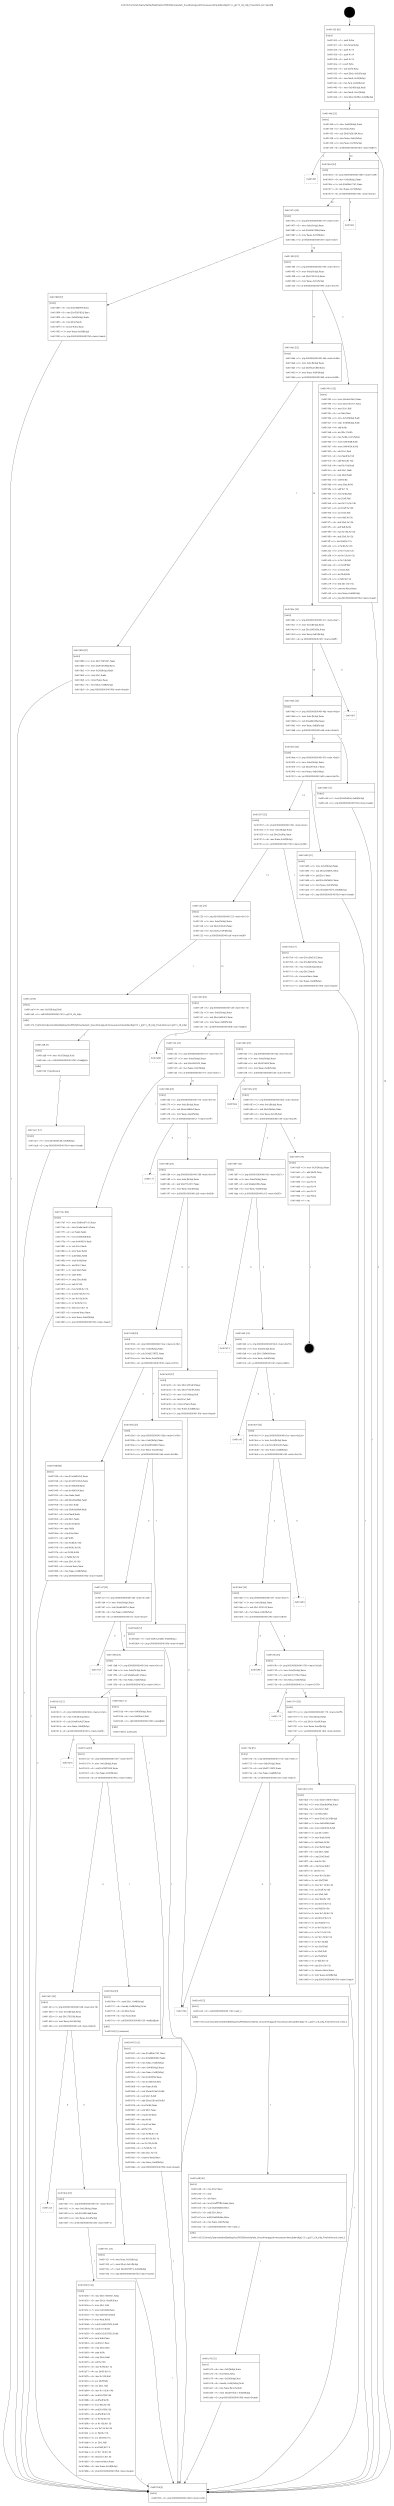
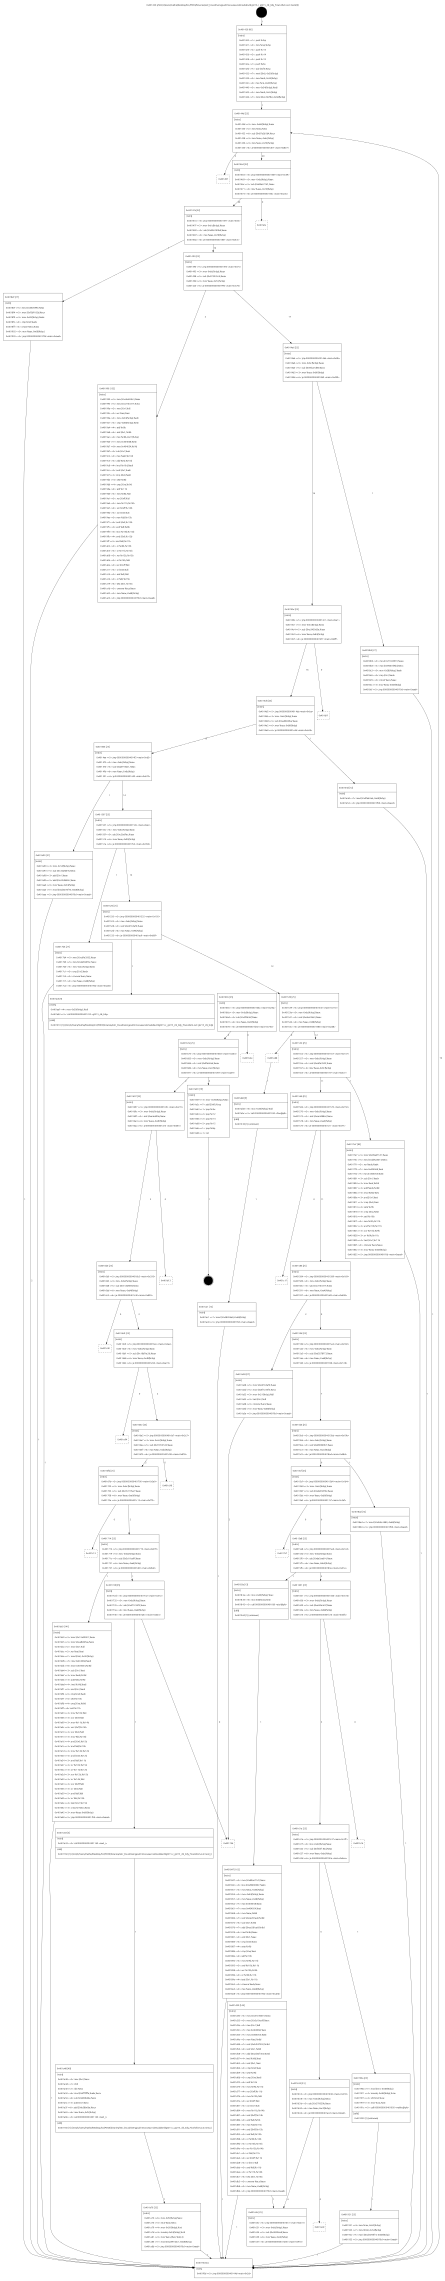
(84, 1035) -> (268, 1077)
(75, 1521) -> none
(91, 2253) -> (273, 2201)
